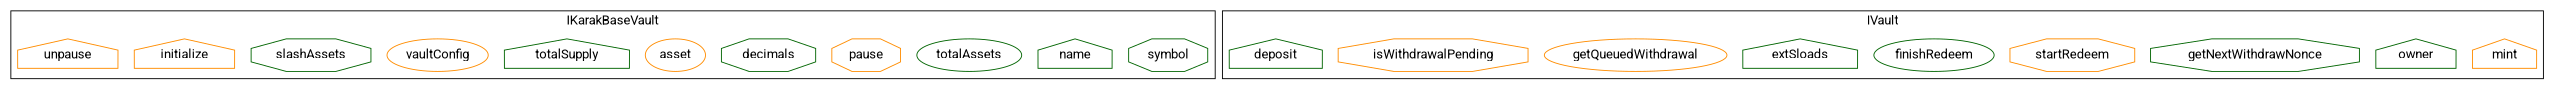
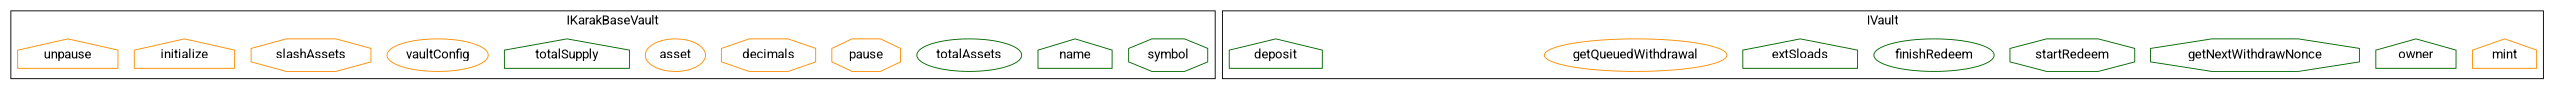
(311, 55) -> (311, 55)
(769, 55) -> (769, 55)
(1433, 55) -> none
(2072, 55) -> (2072, 55)
